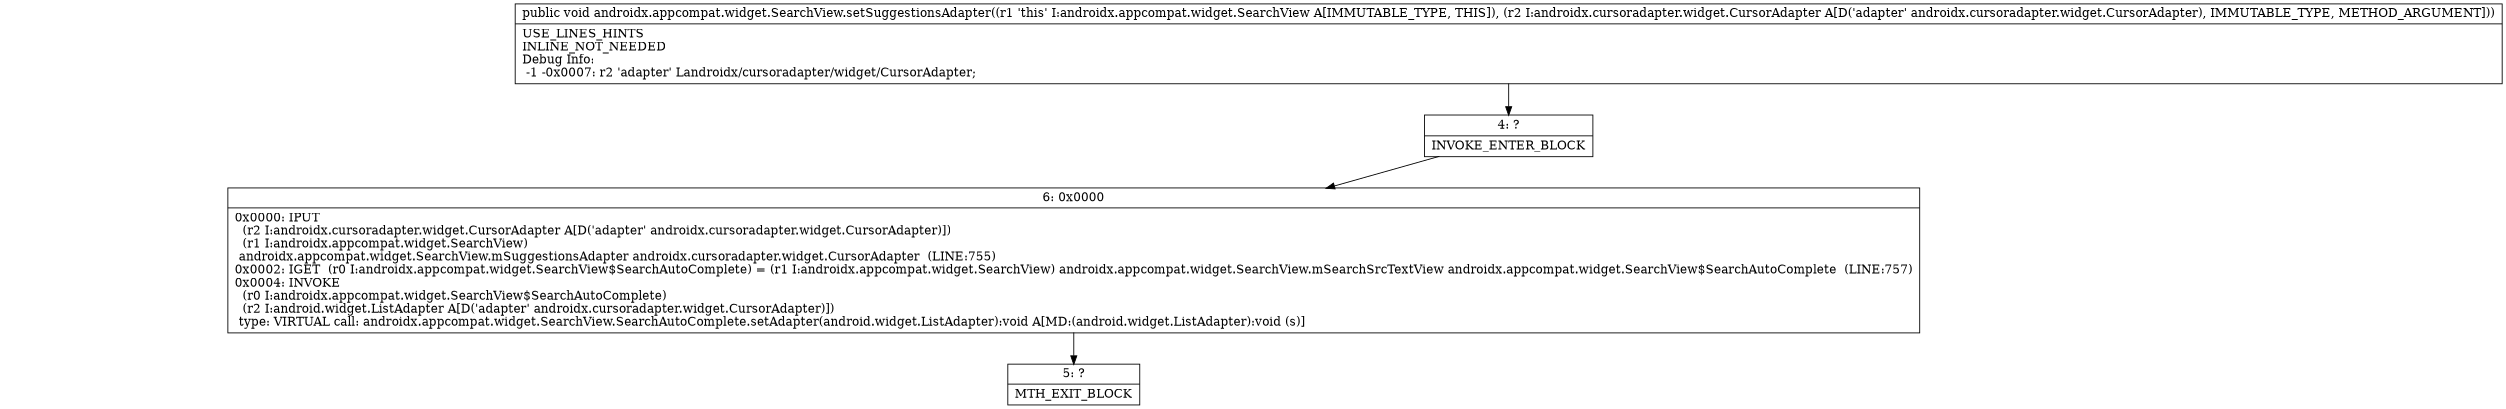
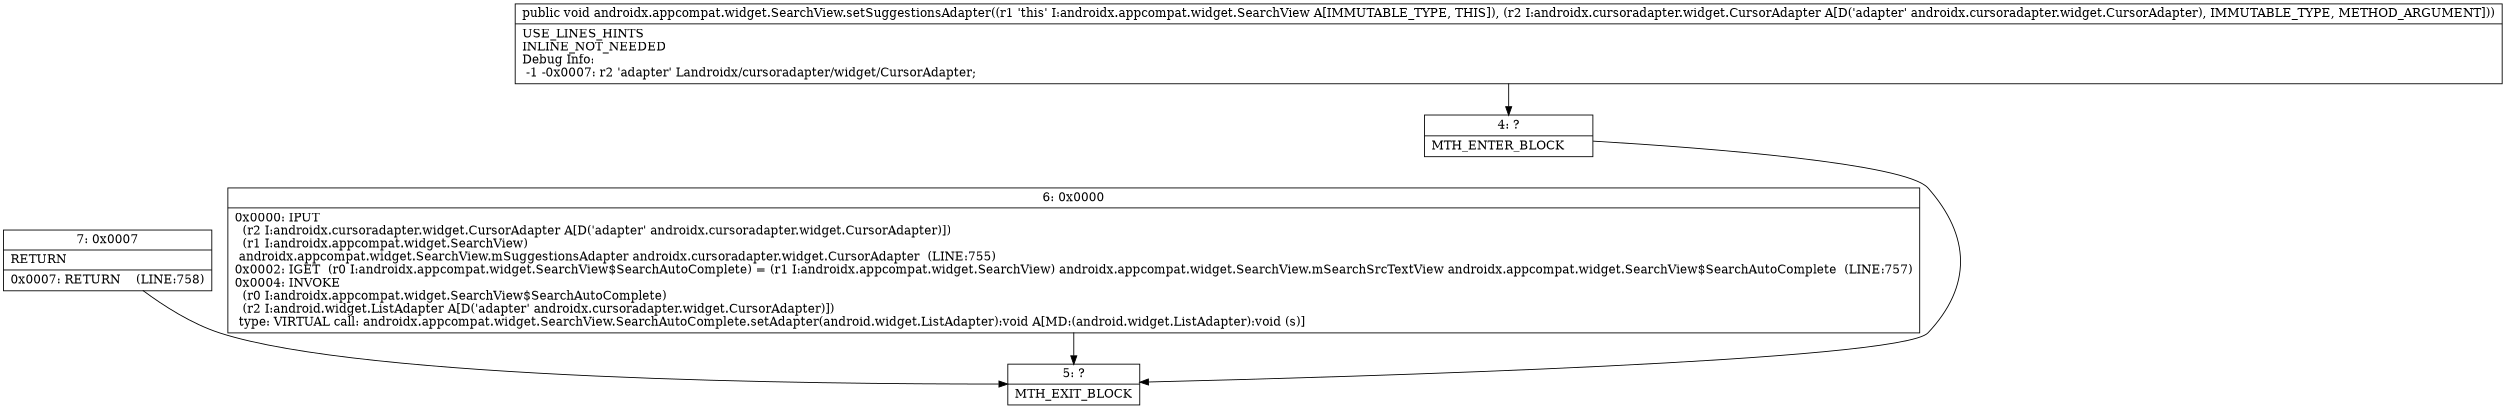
(1509, 146) -> (1498, 146)
(1387, 171) -> (1790, 354)
none -> (108, 260)
